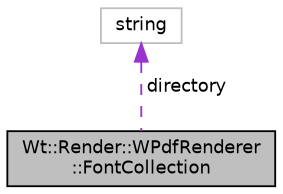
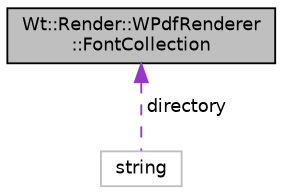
(141, 96) -> (141, 117)
